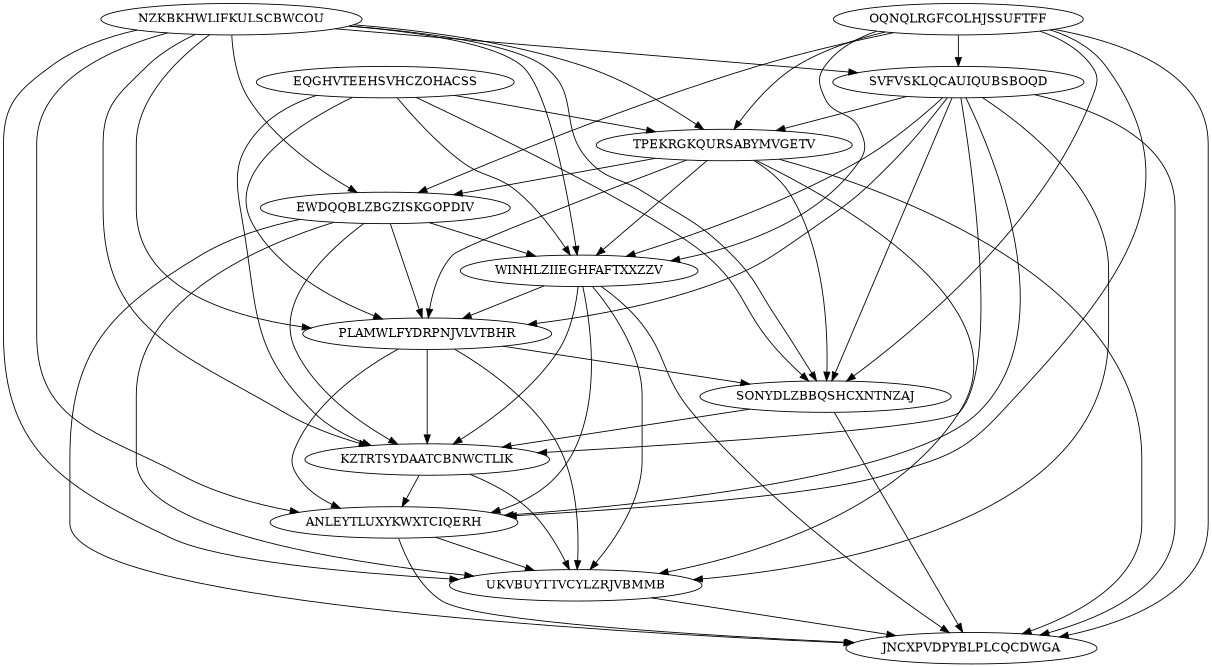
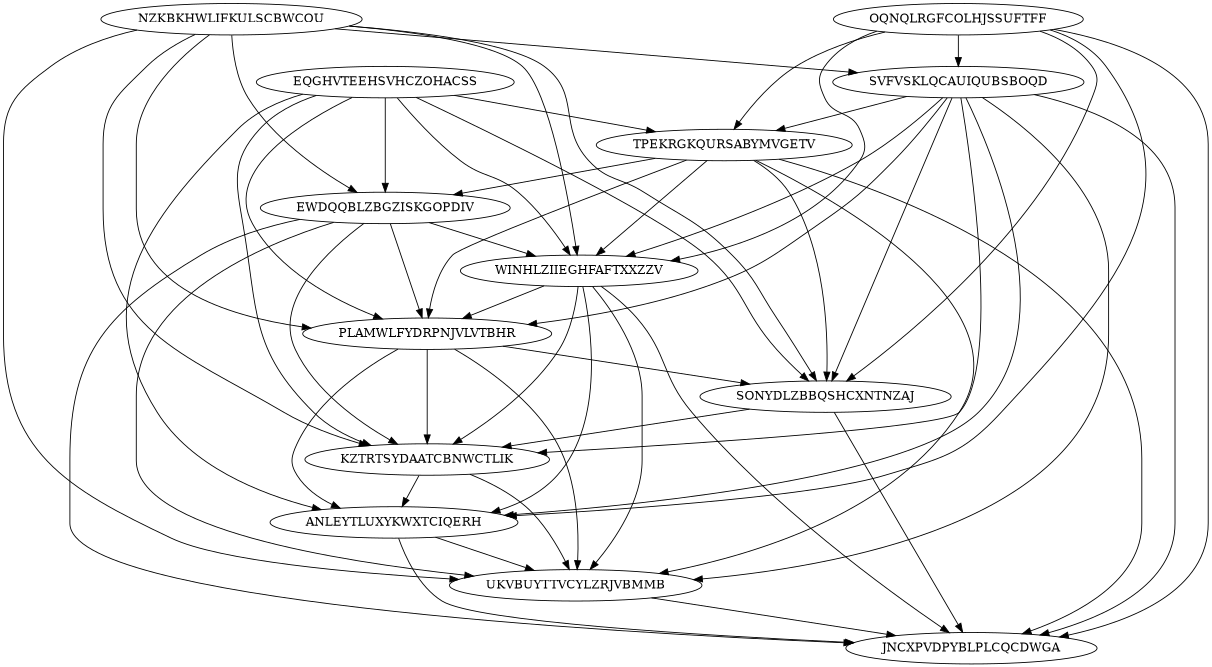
(532, 52) -> none
(668, 95) -> (385, 141)
(37, 313) -> (127, 326)
